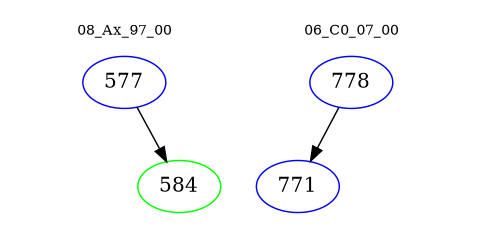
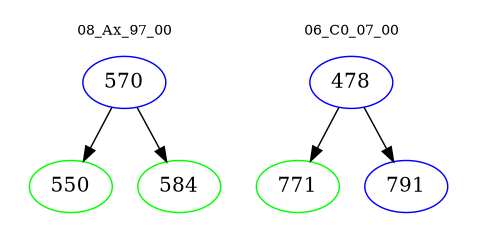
(124, 82) -> (124, 82)
(351, 82) -> (351, 82)
none -> (71, 187)
(298, 187) -> (298, 187)
none -> (406, 187)
